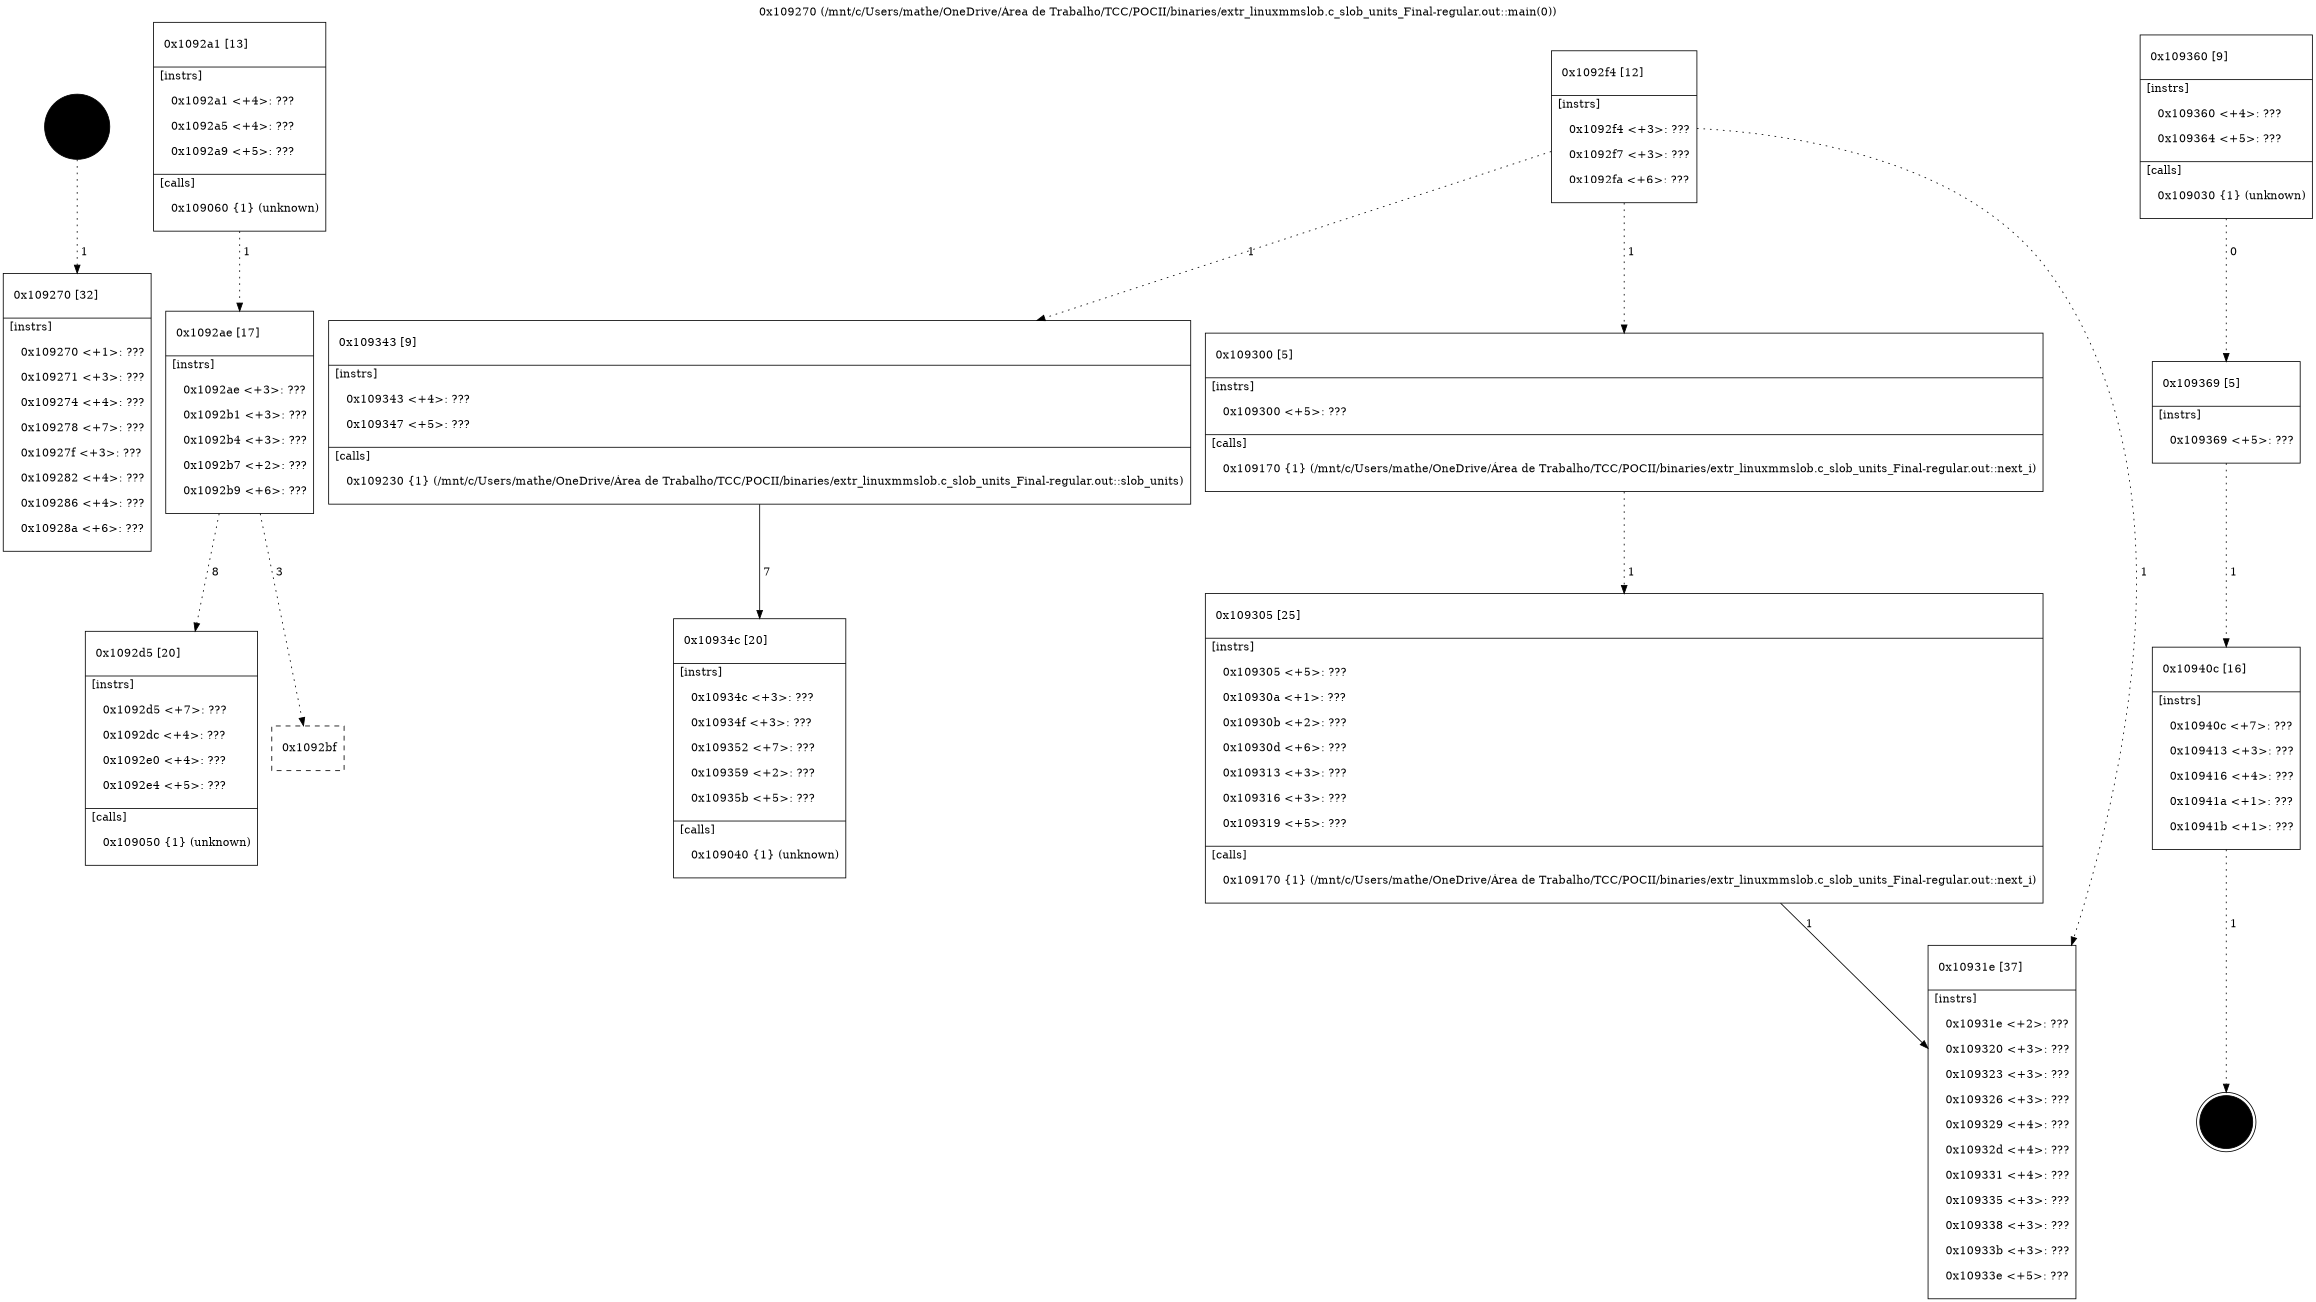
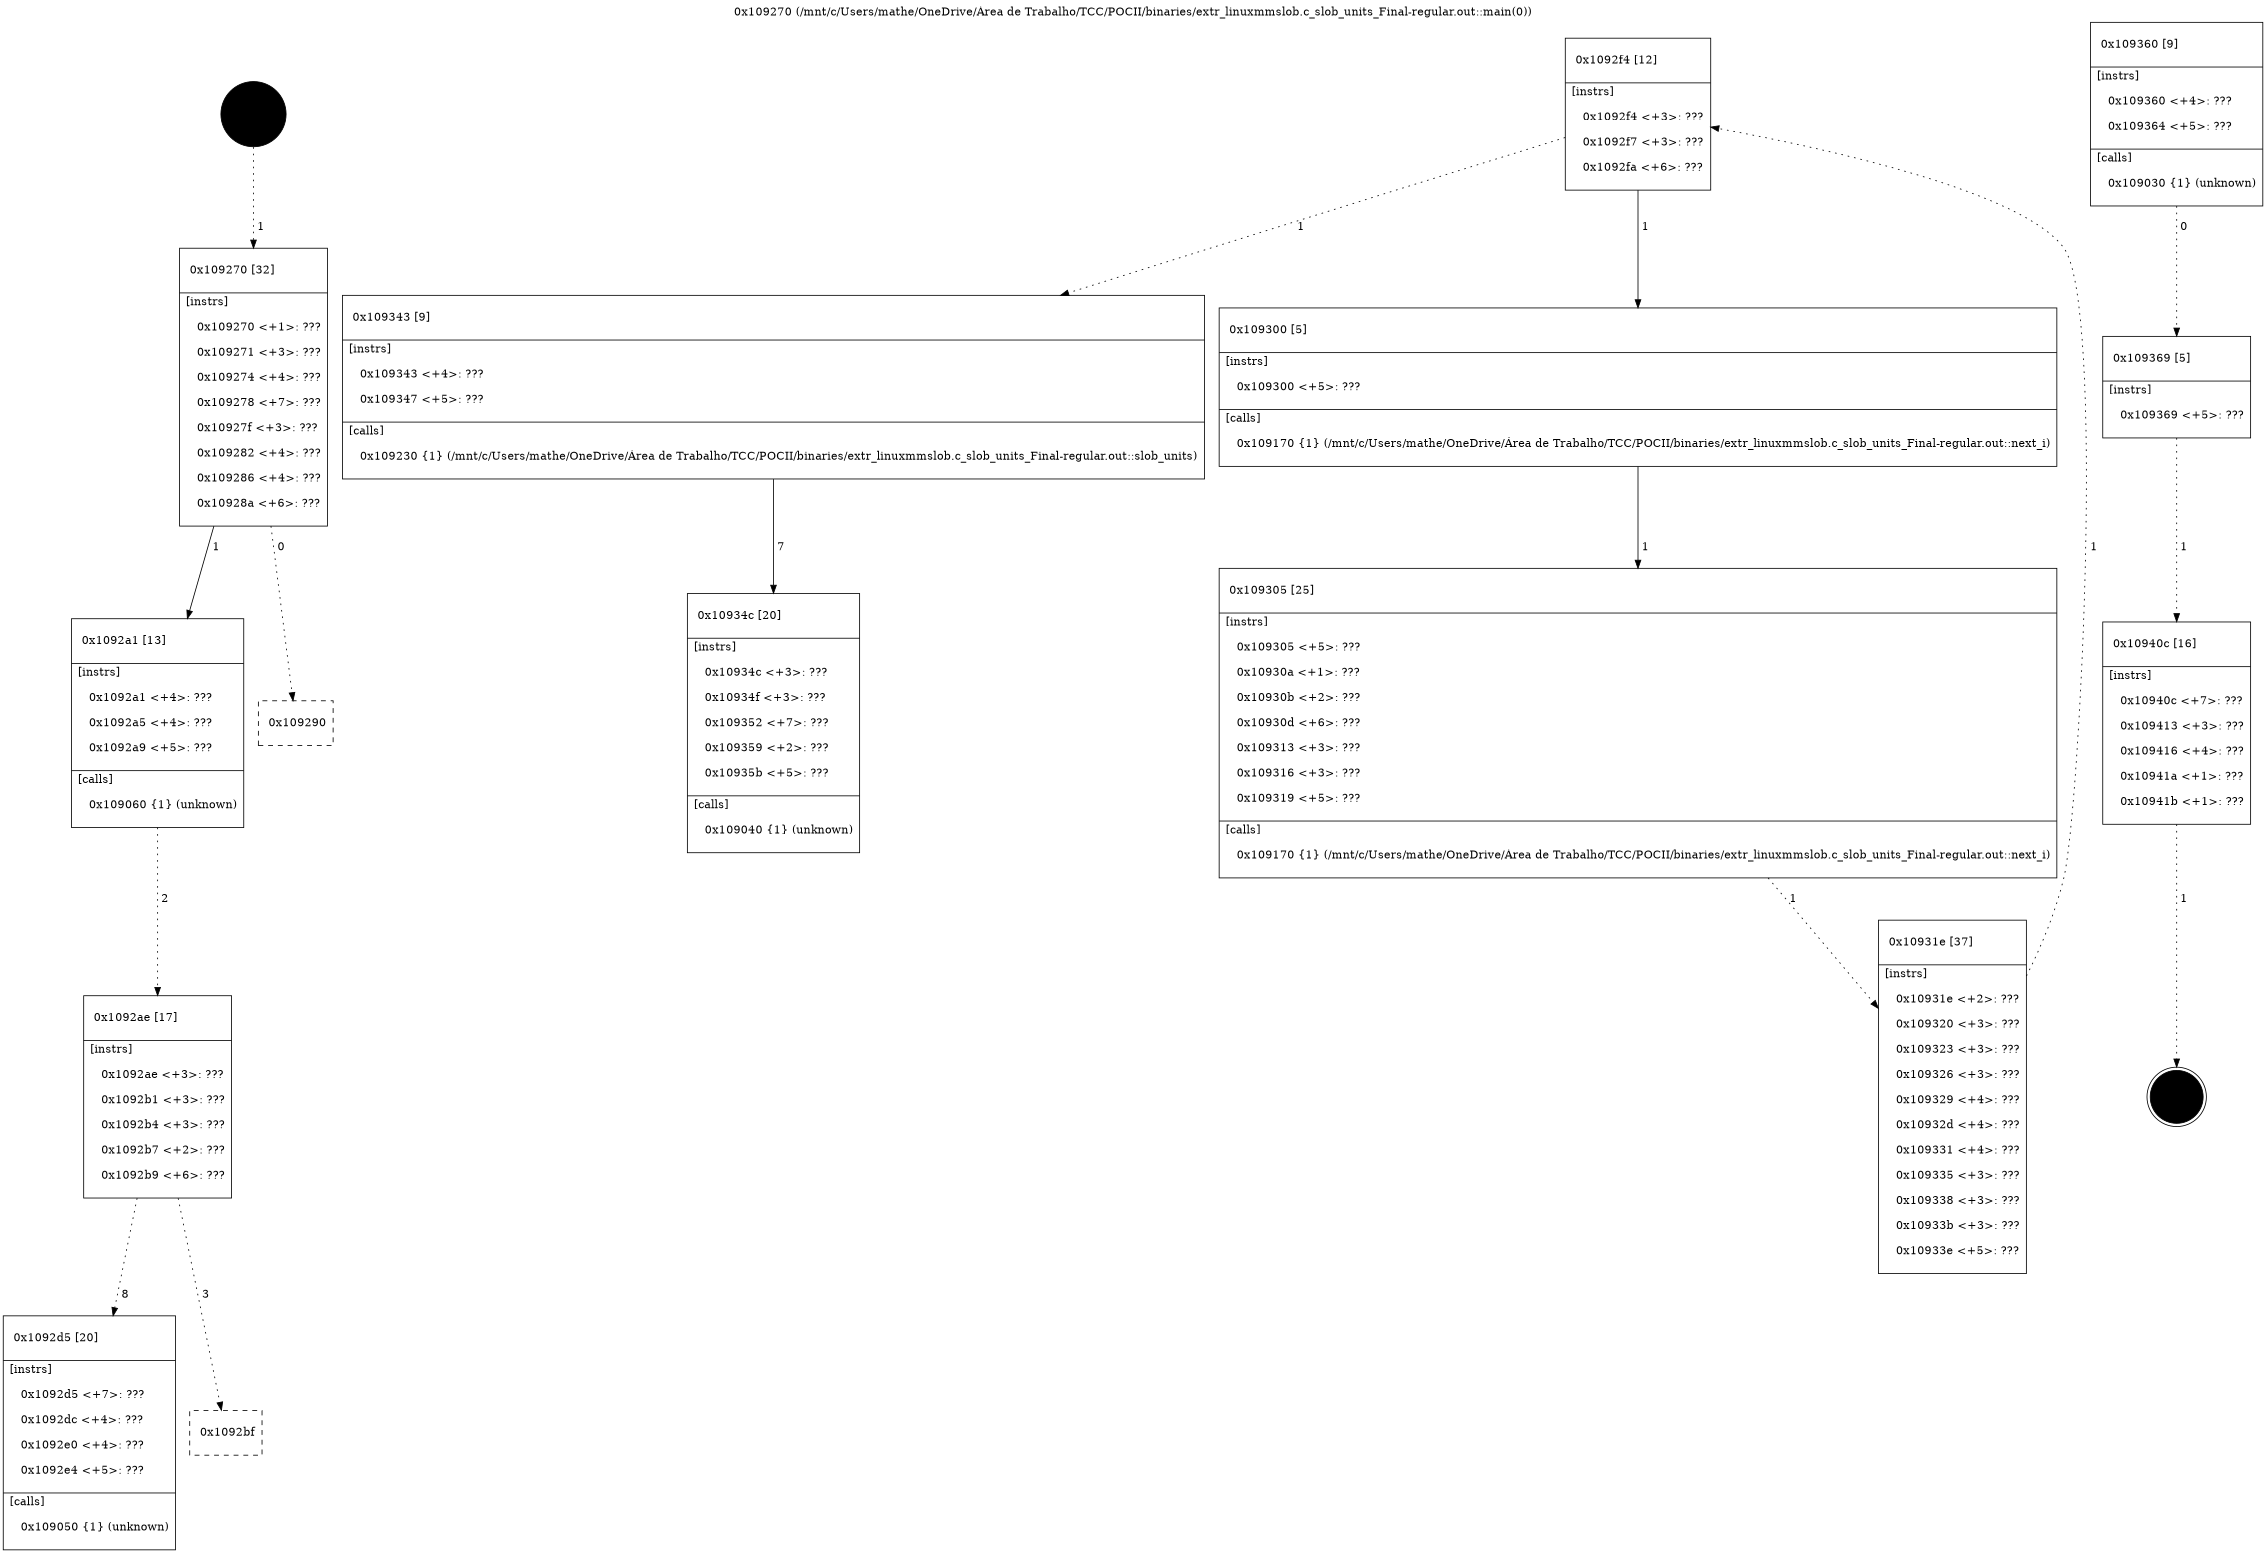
(245, 252) -> (163, 899)
(1624, 264) -> (1638, 245)
(2112, 406) -> (2086, 430)
(1624, 539) -> (1638, 513)
none -> (202, 568)
none -> (296, 723)
(1851, 973) -> (1821, 940)
